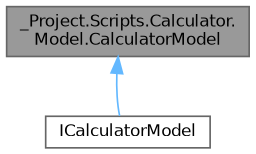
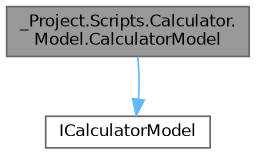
(117, 95) -> (139, 78)
